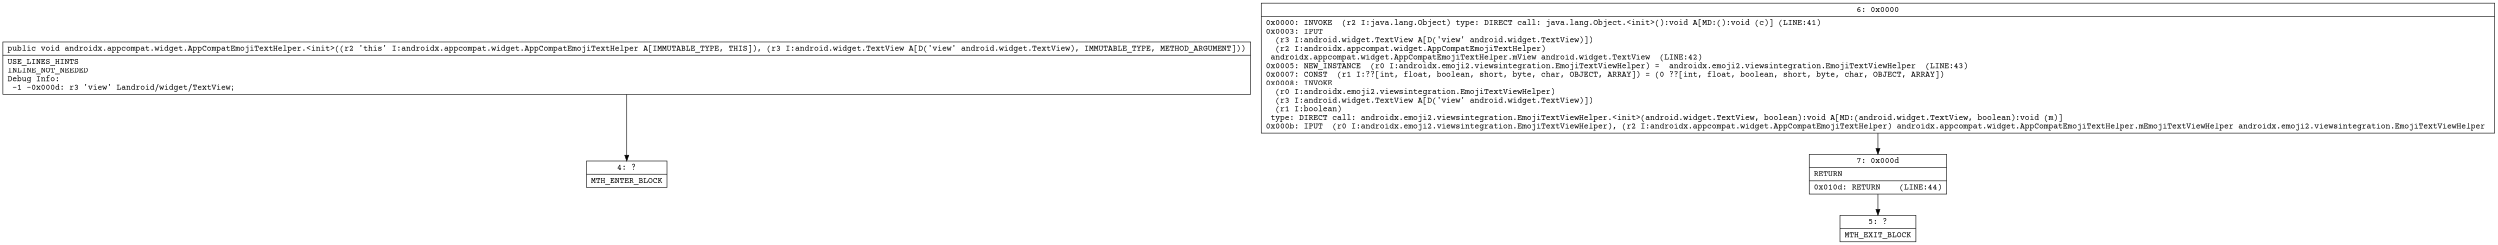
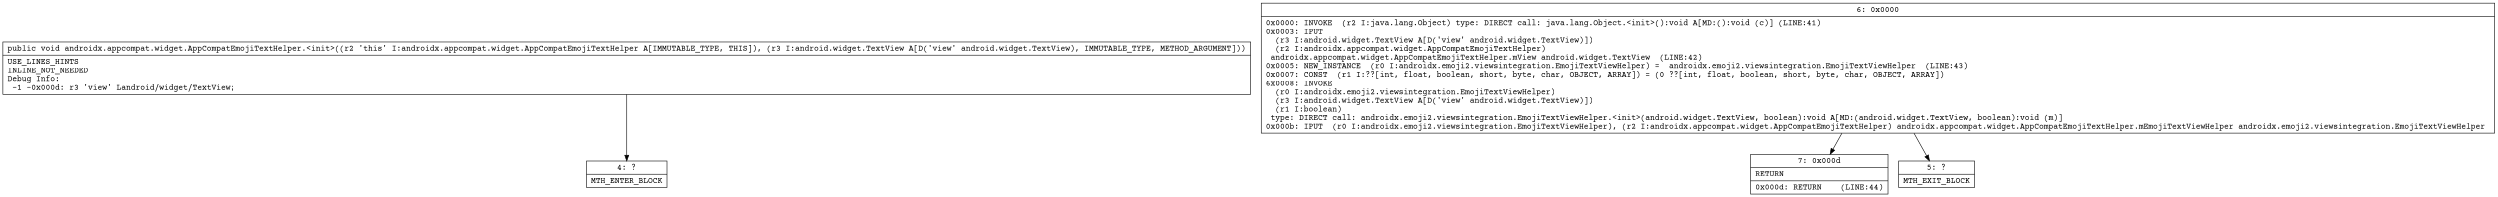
(1304, 83) -> (1304, 83)
(1878, 187) -> (1819, 187)
(1878, 202) -> (1920, 144)
